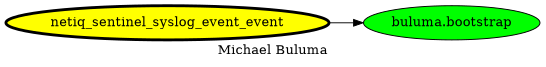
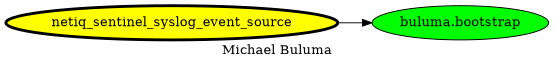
(167, 23) -> (172, 23)
